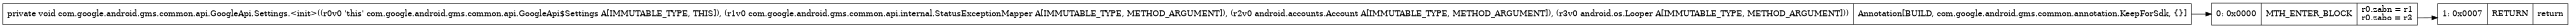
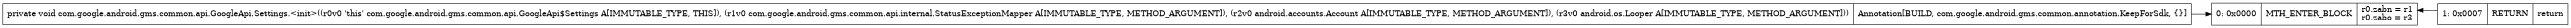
(2425, 18) -> (2430, 10)
